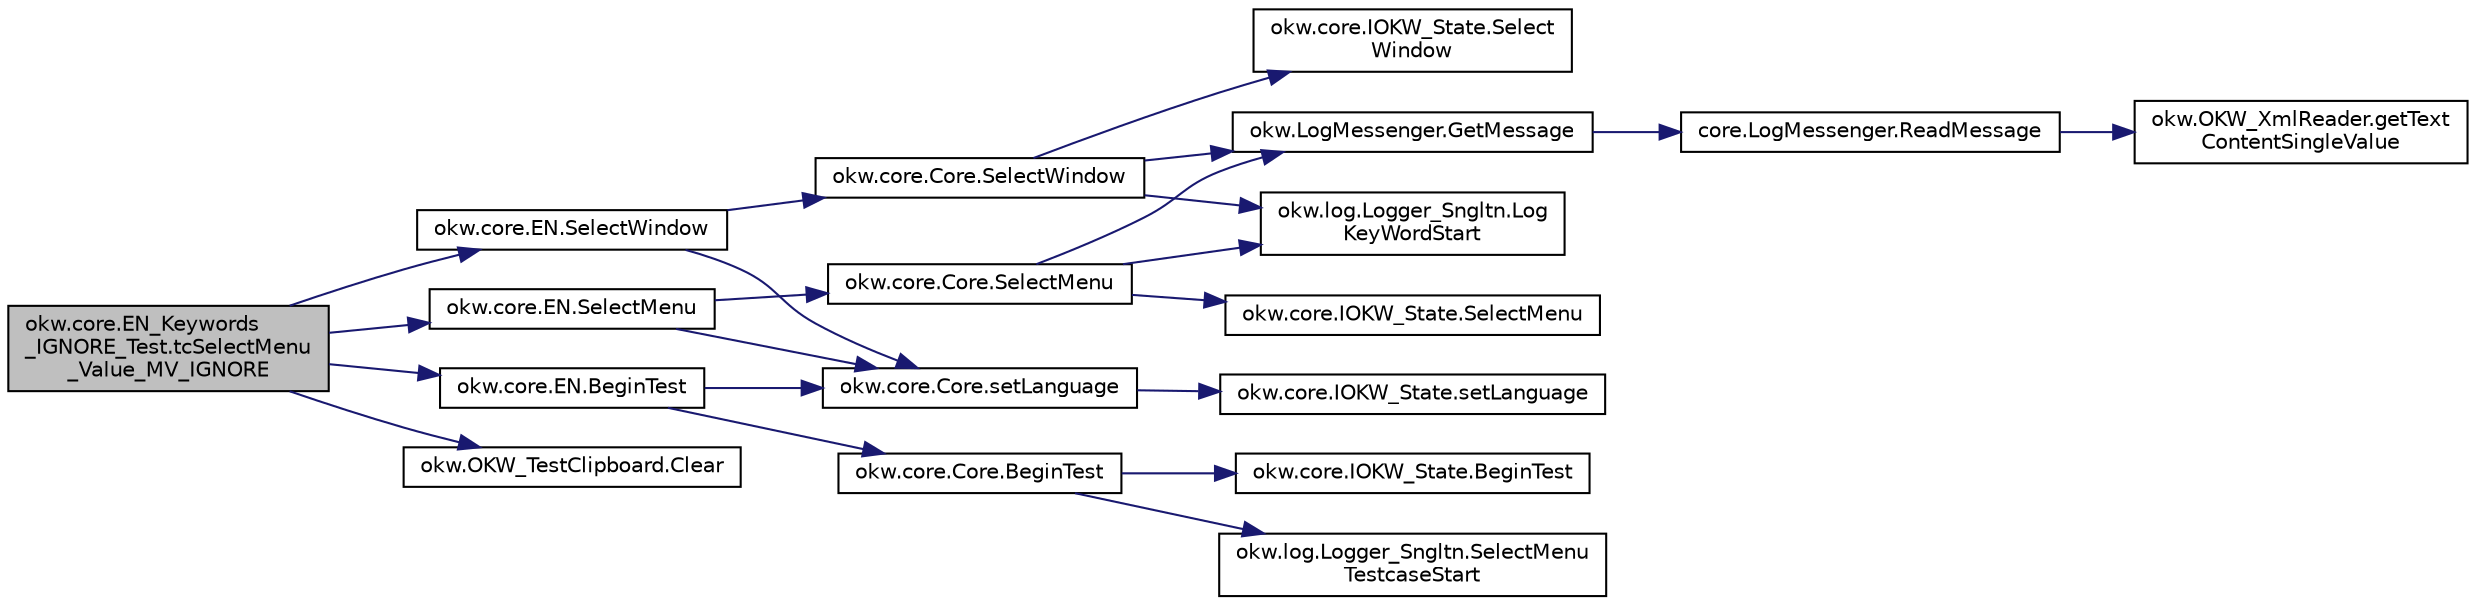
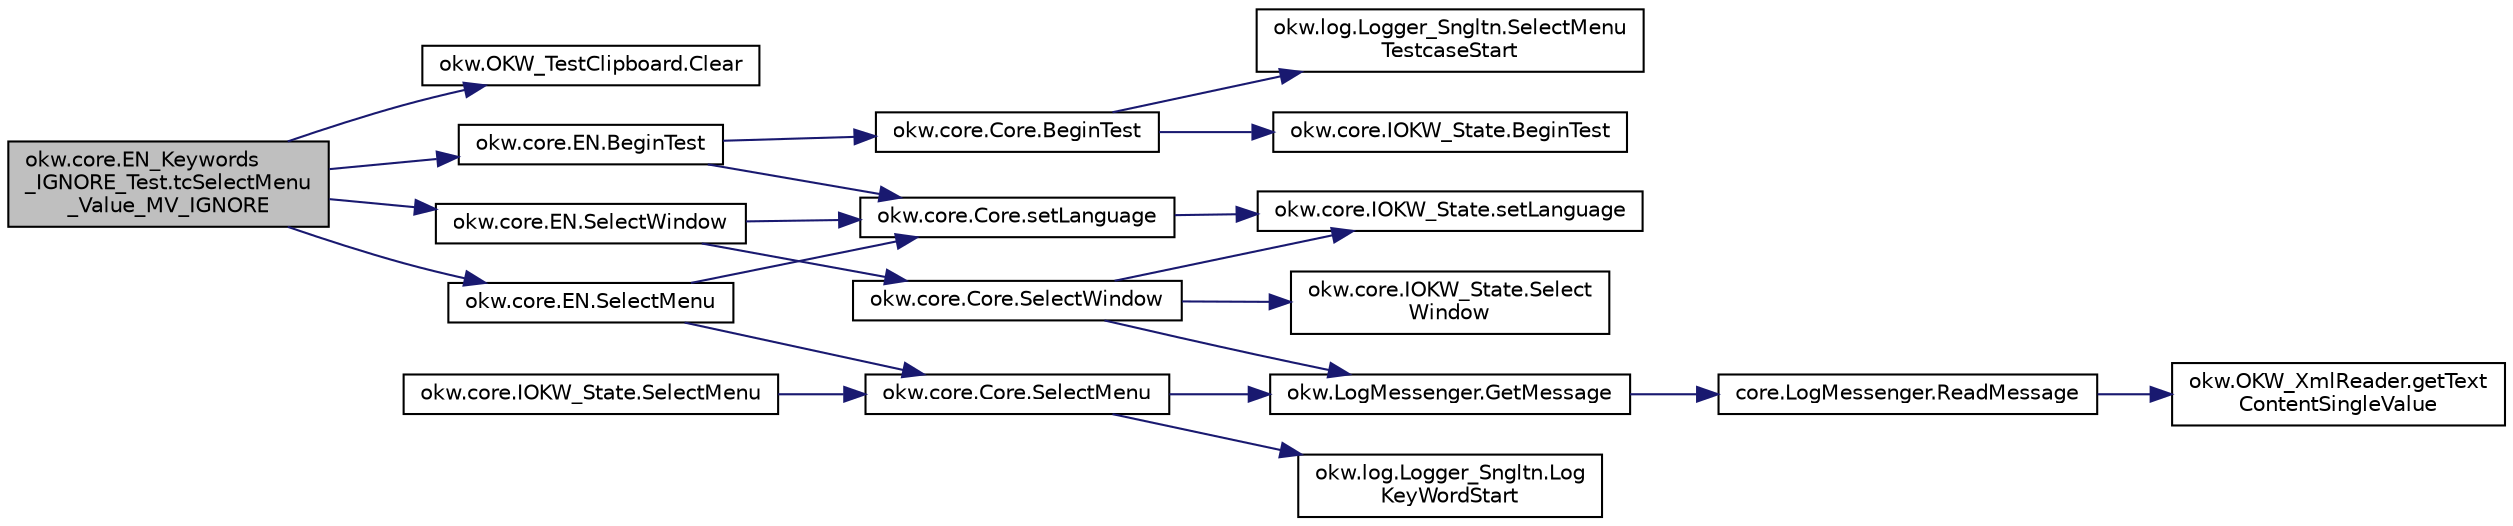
(1194, 201) -> (1224, 258)
(1168, 298) -> (811, 394)
